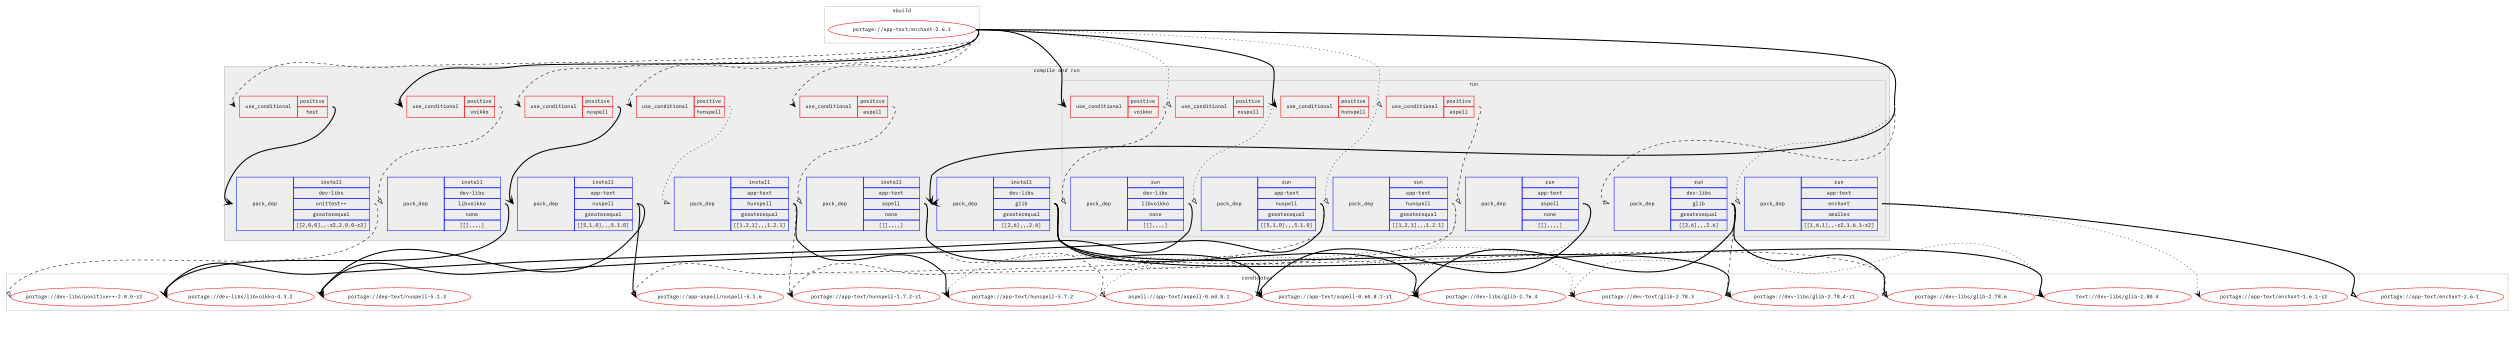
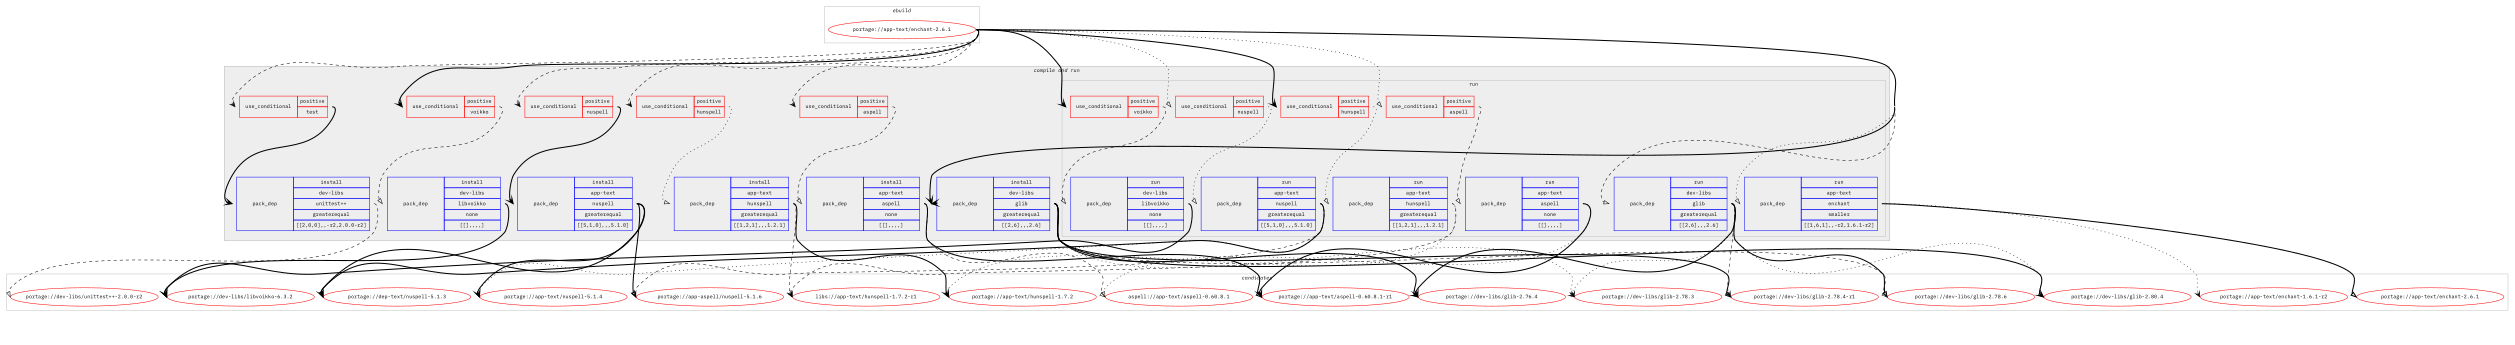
(84, 297) -> (84, 297)
(241, 297) -> (241, 297)
none -> (554, 297)
(866, 297) -> (866, 297)
(1023, 297) -> (1023, 297)
(1648, 297) -> (1648, 297)
(2118, 297) -> (2118, 297)
